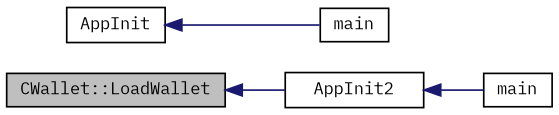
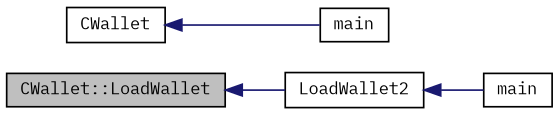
(116, 25) -> (116, 25)
(354, 90) -> (354, 90)
